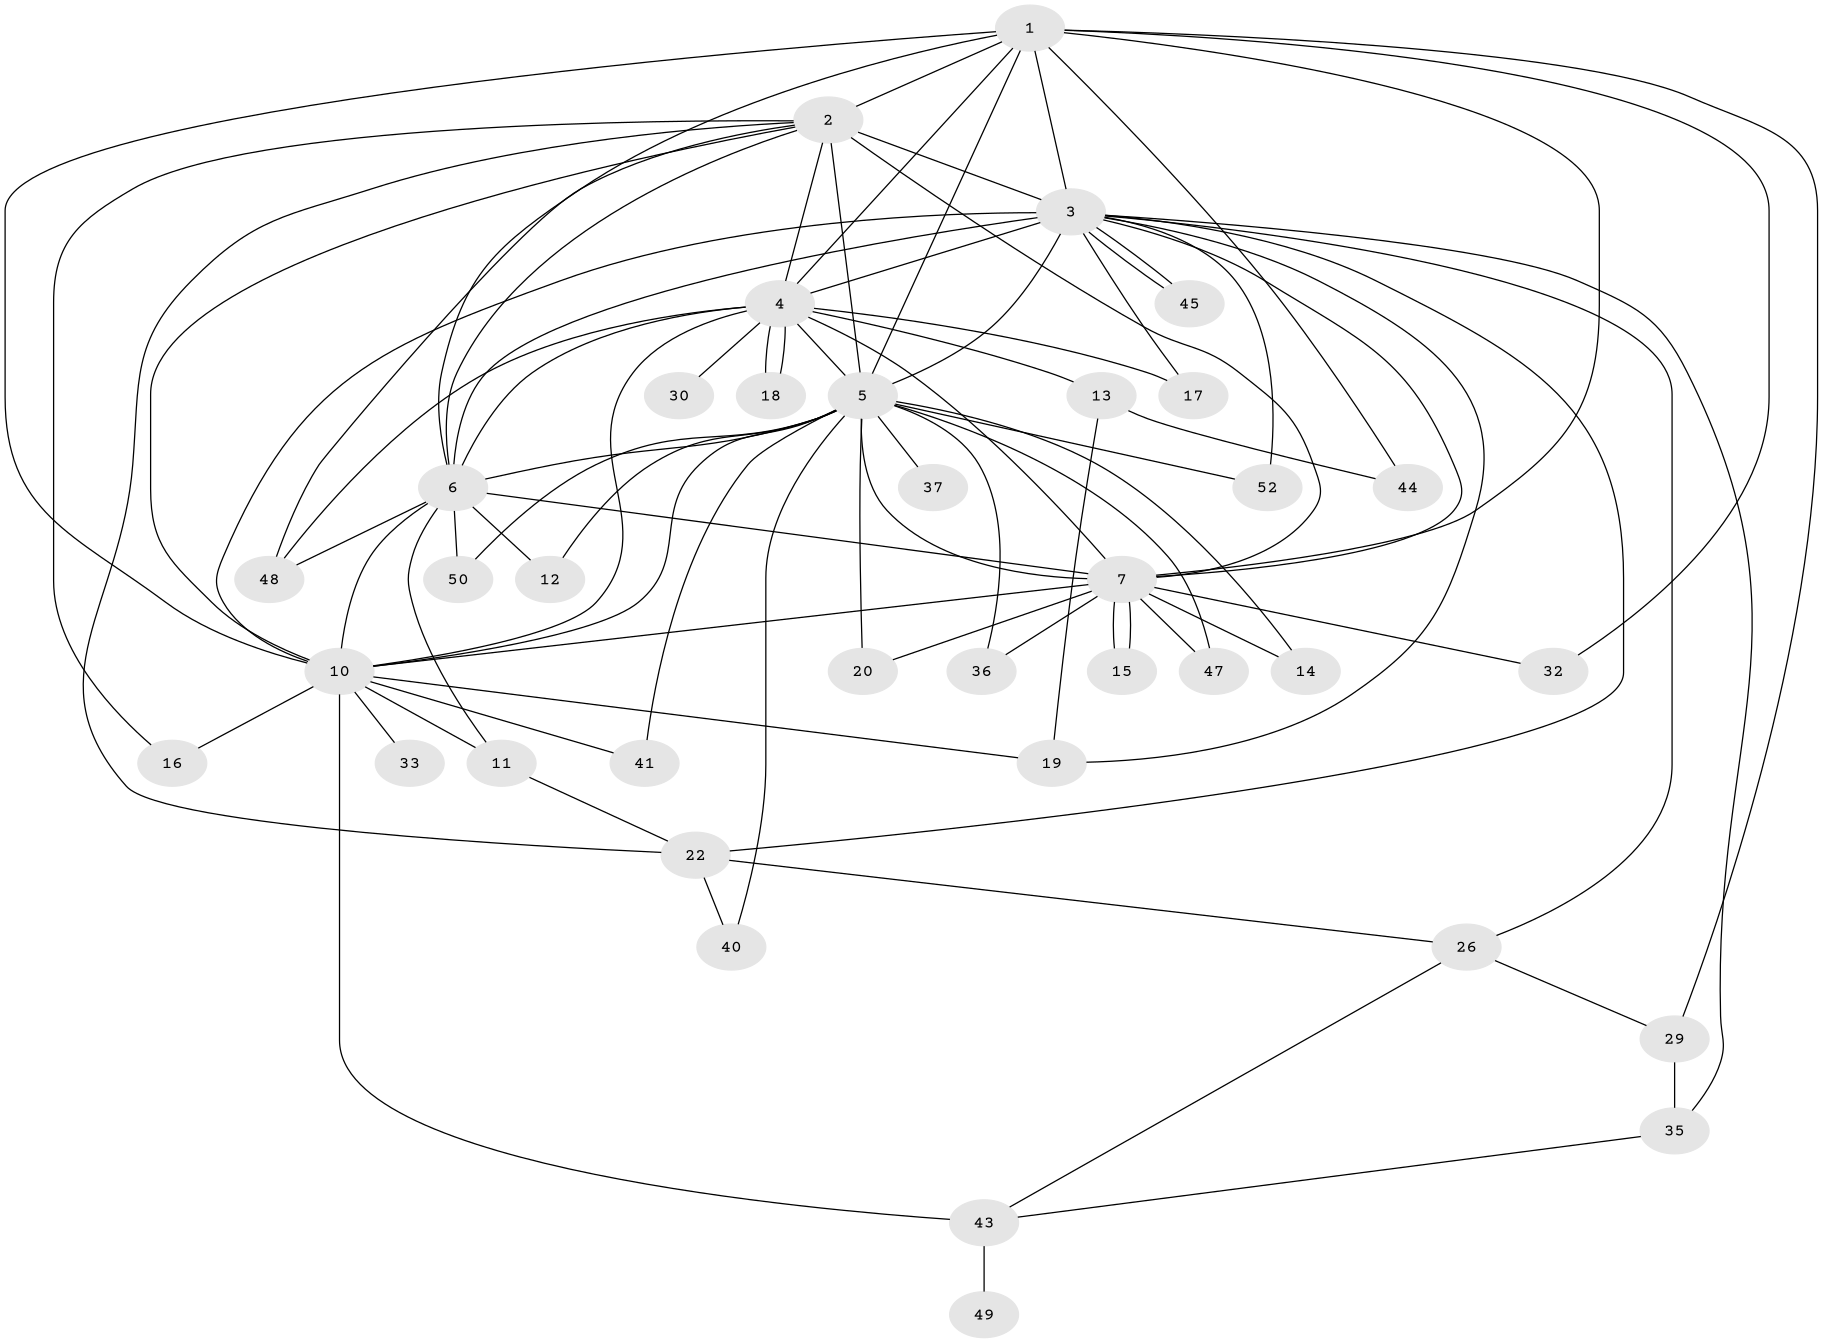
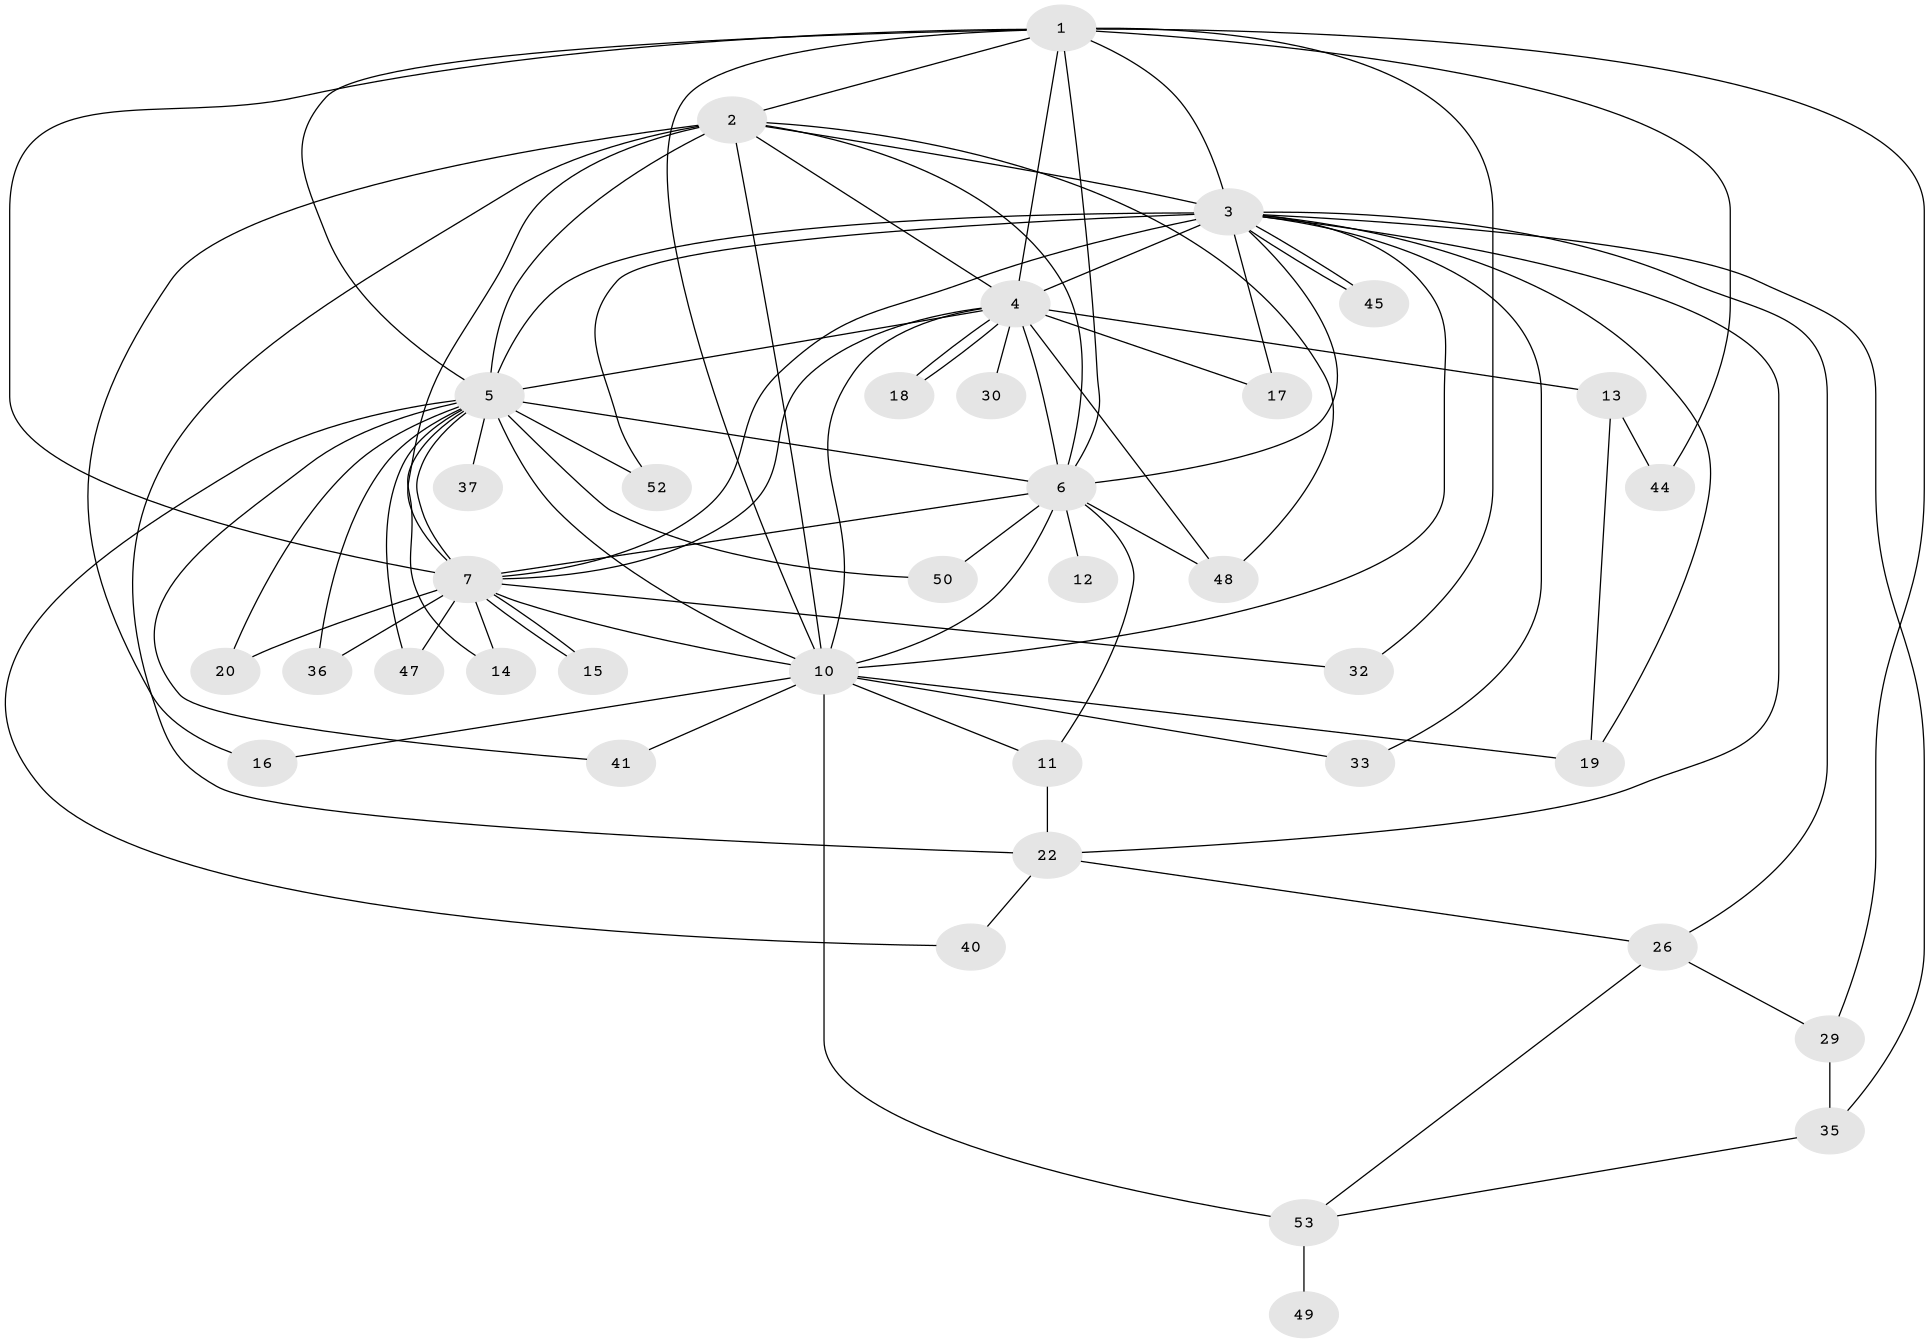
none -> (1541, 428)
(665, 457) -> none
(984, 1223) -> (1304, 1223)
